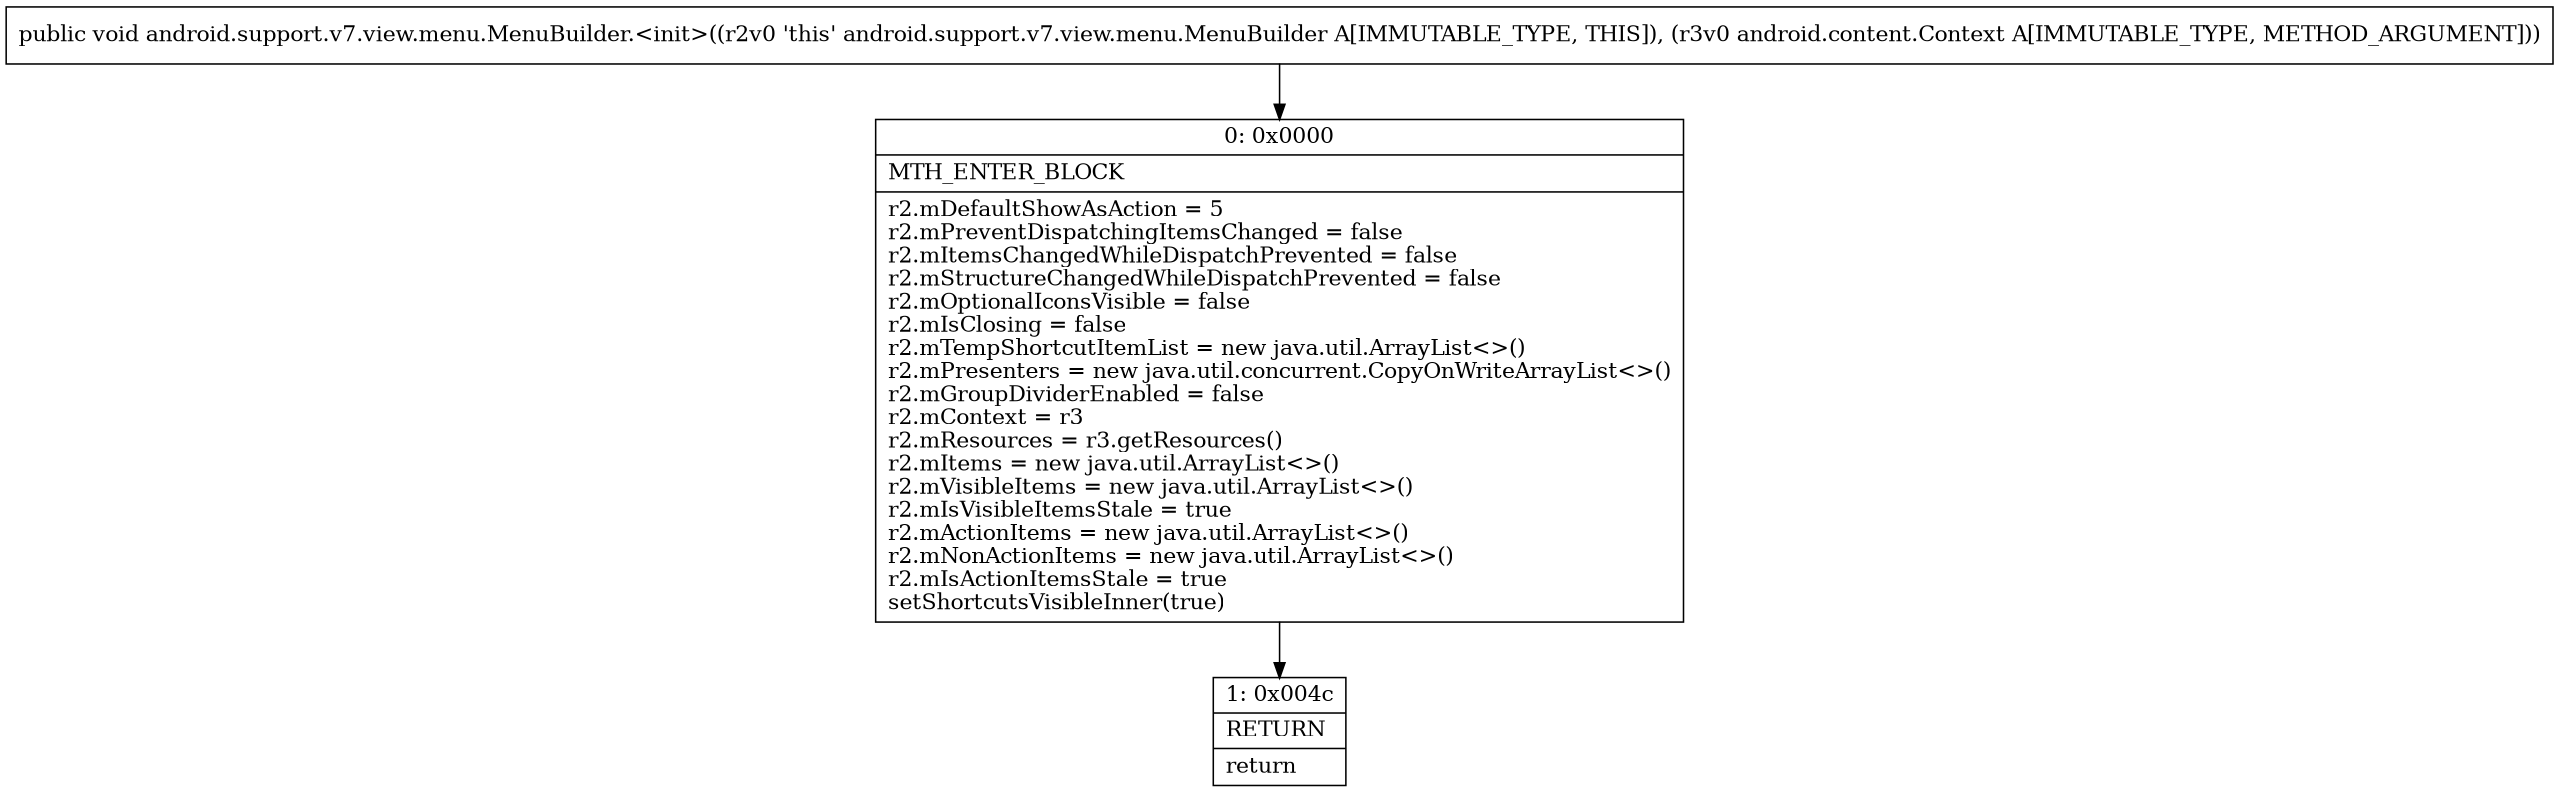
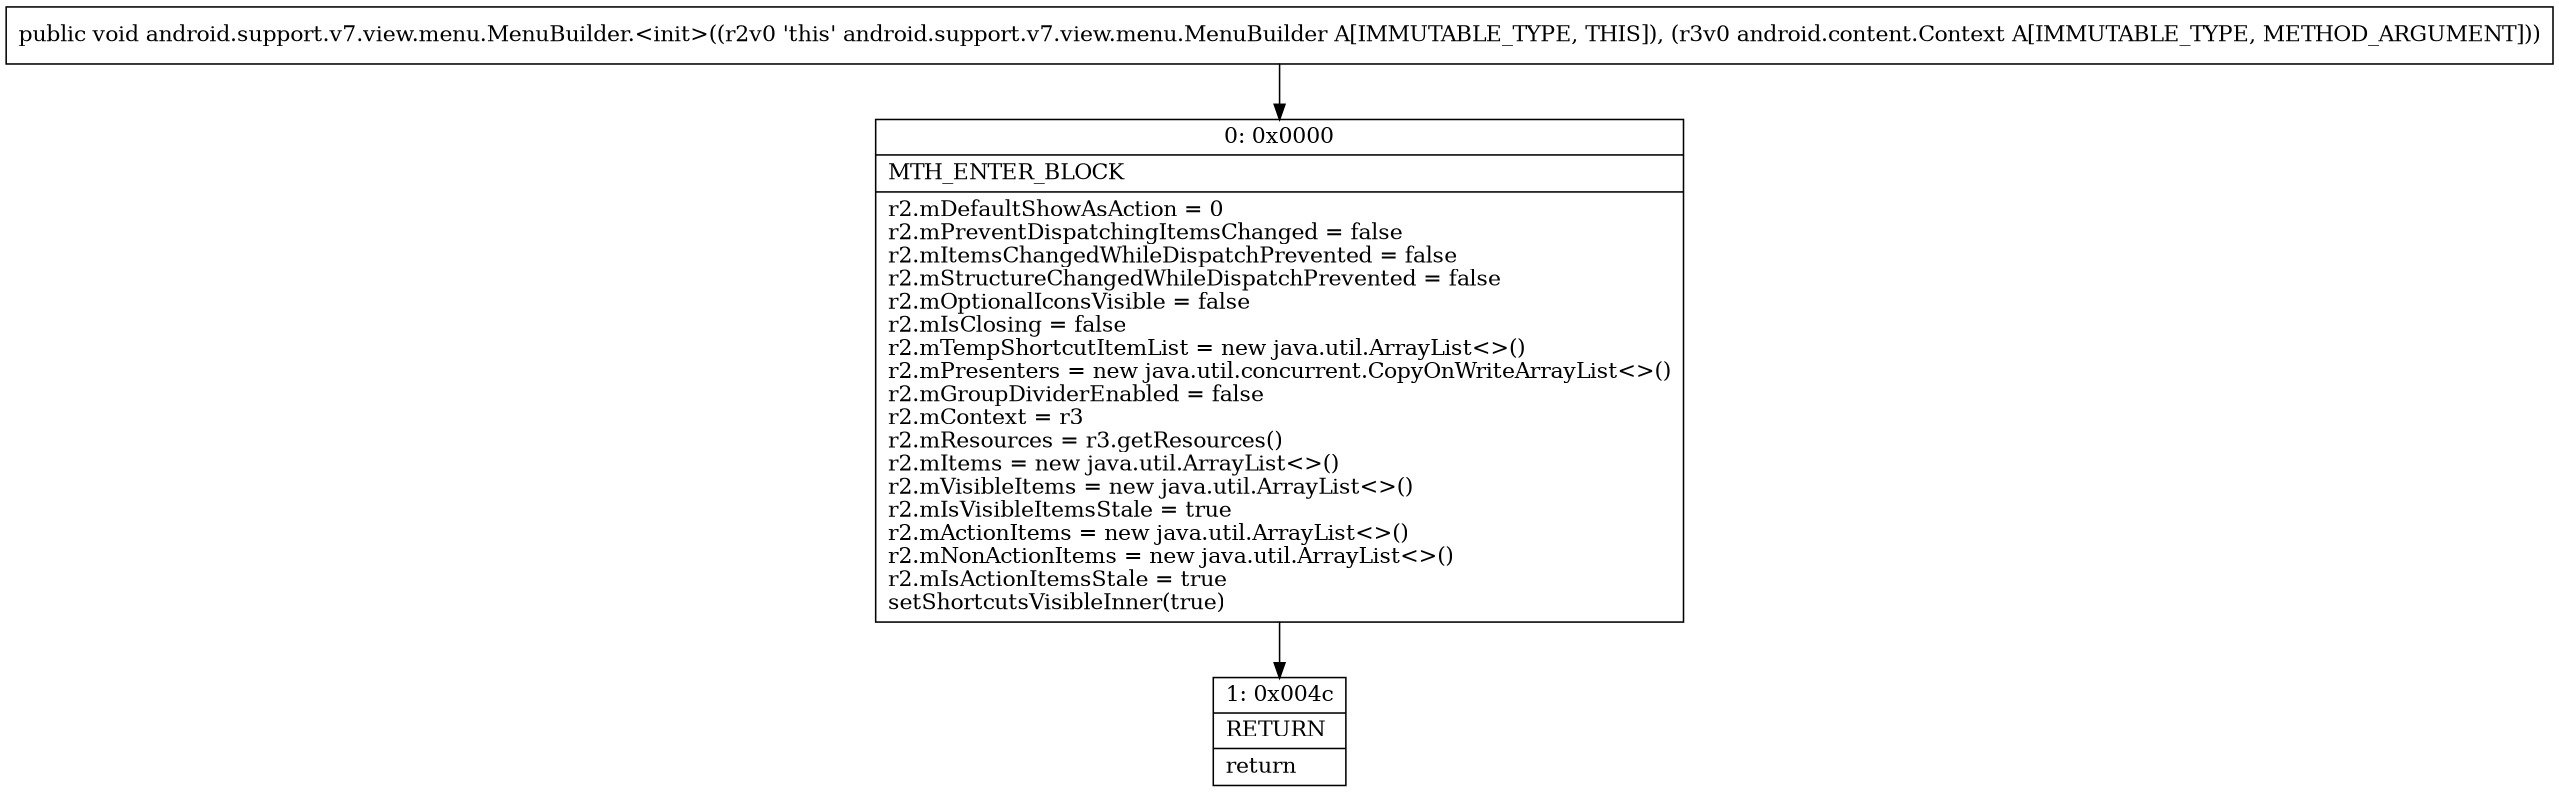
(1056, 210) -> (1056, 210)
